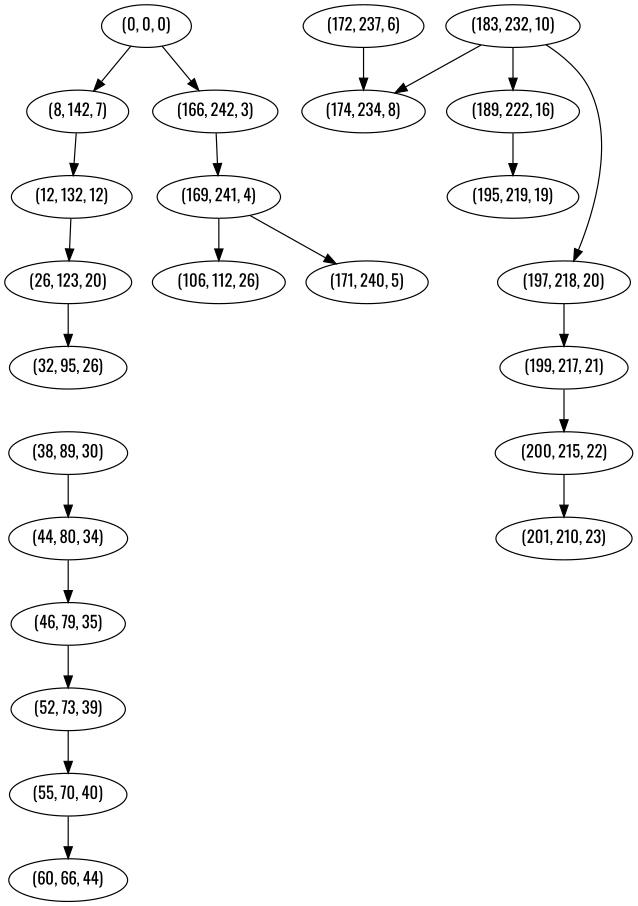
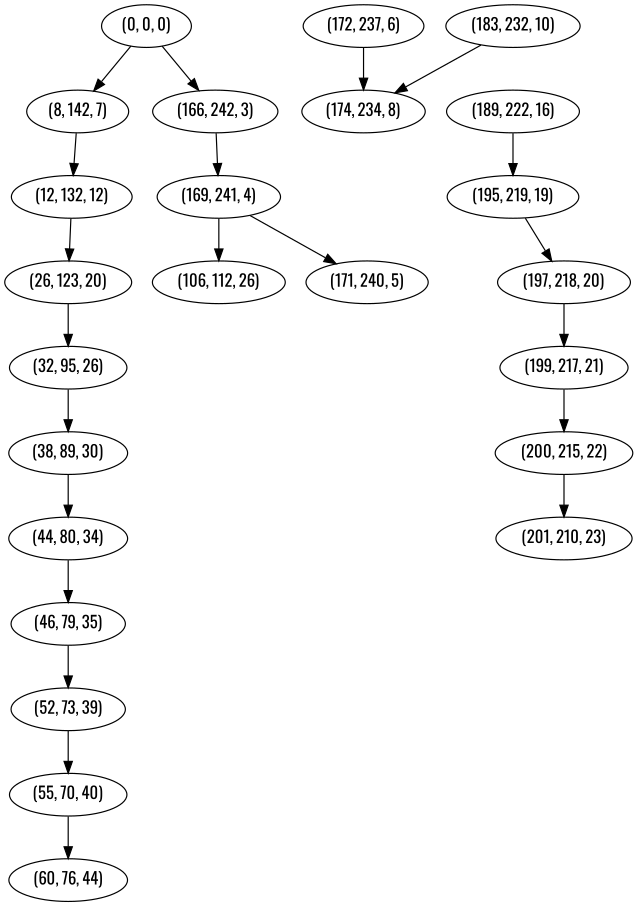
(513, 63) -> none
(601, 139) -> (535, 235)
none -> (68, 405)
(68, 880) -> (68, 880)
